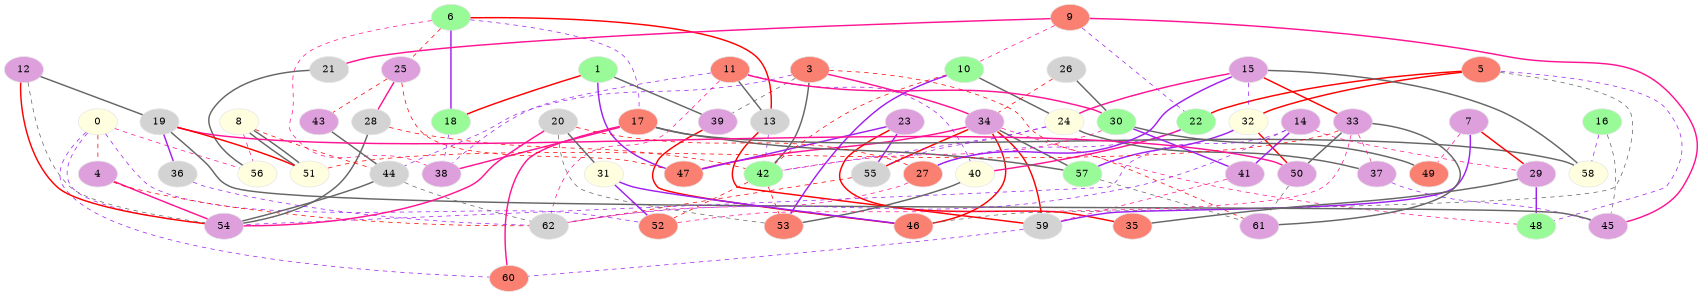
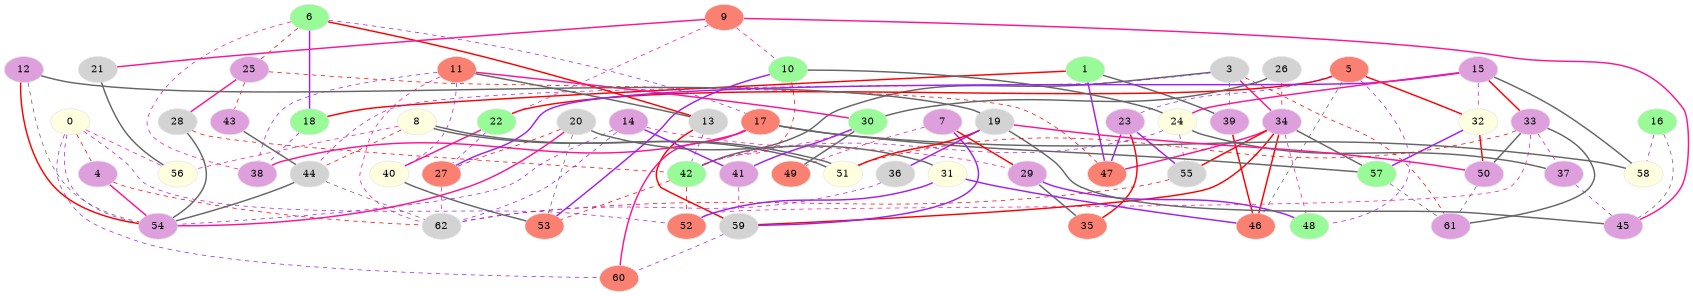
(810, 70) -> (1230, 70)
(1133, 70) -> (615, 67)
none -> (1236, 93)
